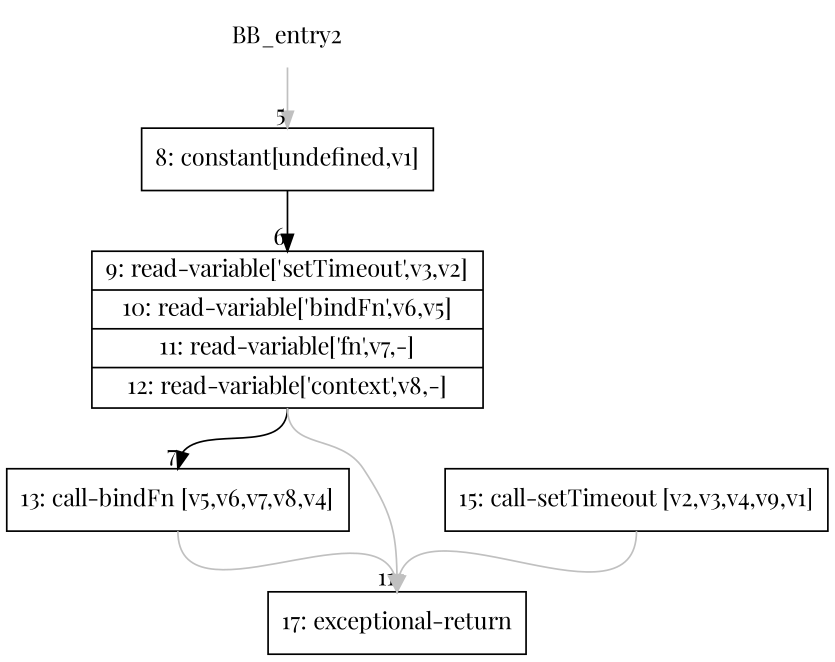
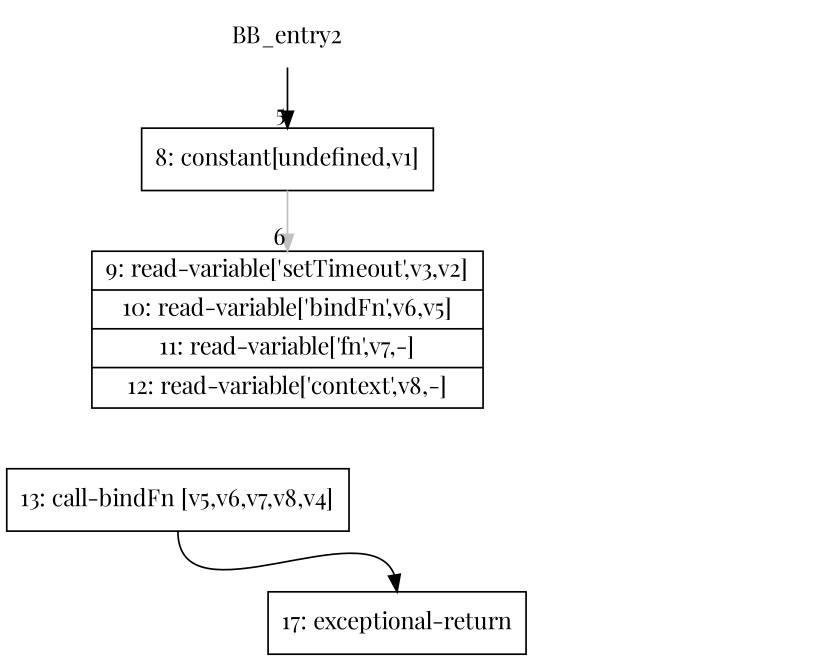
(287, 89) -> (287, 89)
(287, 212) -> (287, 212)
(241, 438) -> none
(366, 473) -> none
(637, 500) -> none
(279, 563) -> (279, 563)
